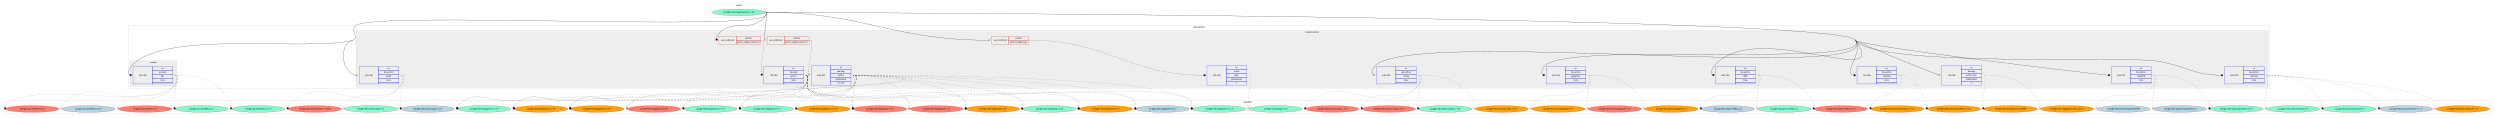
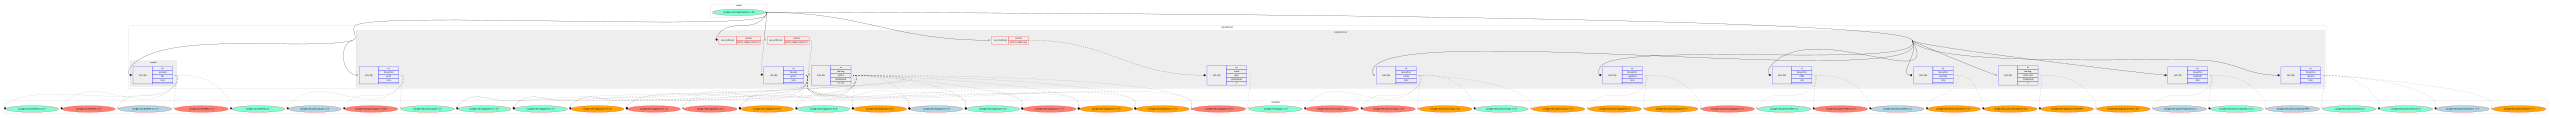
(484, 109) -> (1050, 109)
none -> (1445, 109)
(2237, 109) -> (2237, 109)
